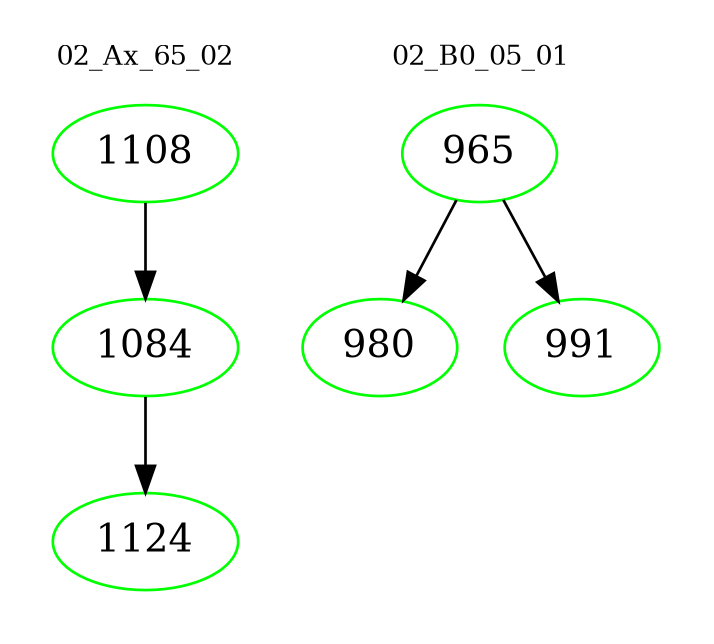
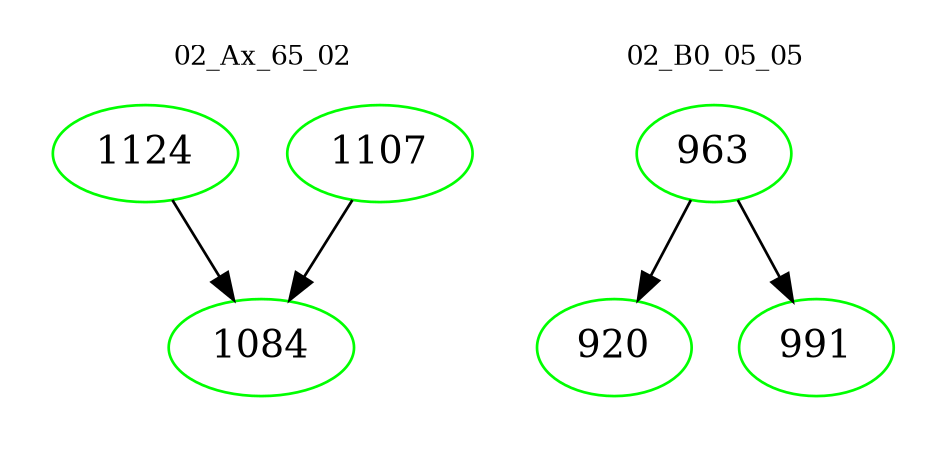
(481, 58) -> (715, 58)
(146, 154) -> (380, 154)
(480, 154) -> (714, 154)
(380, 348) -> (614, 348)
(146, 431) -> (196, 238)
